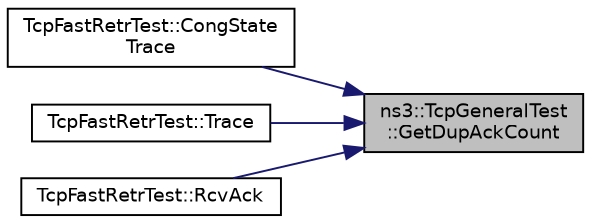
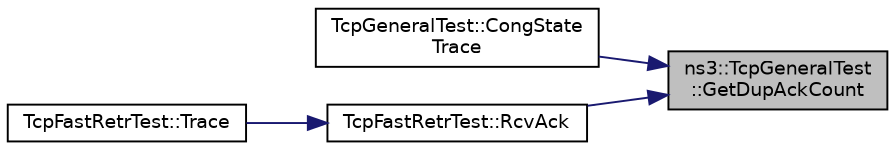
(151, 38) -> (457, 38)
(307, 123) -> (277, 123)
